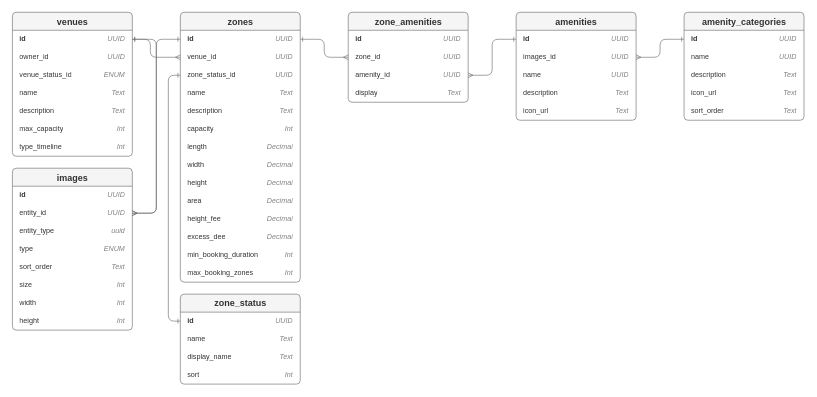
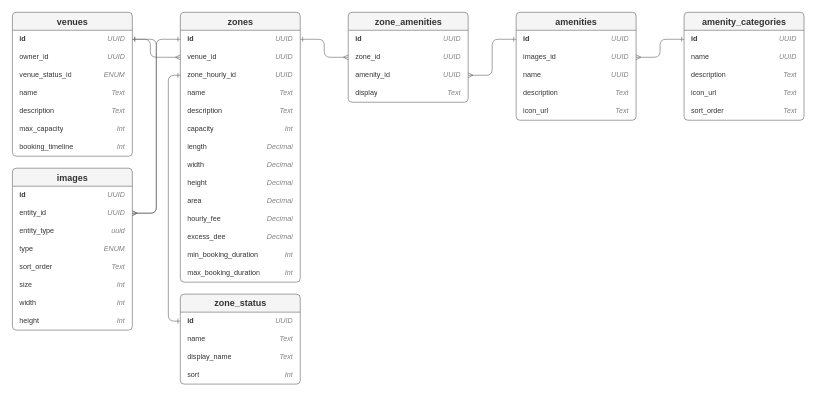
(215, 75) -> (214, 75)
(43, 147) -> (48, 147)
(207, 219) -> (207, 219)
(221, 273) -> (226, 273)
